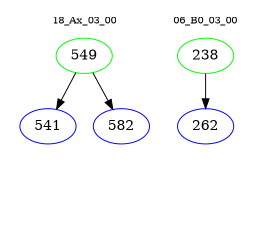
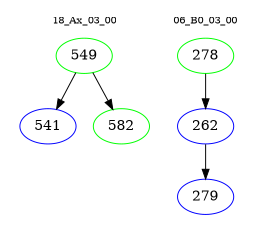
(206, 56) -> (206, 56)
(121, 126) -> (121, 126)
none -> (206, 197)
